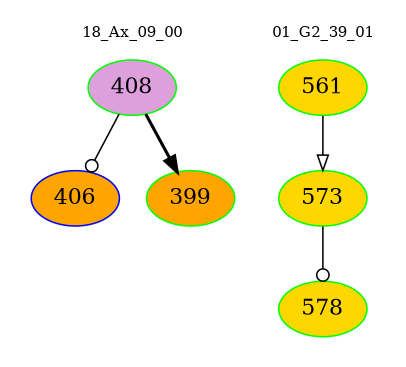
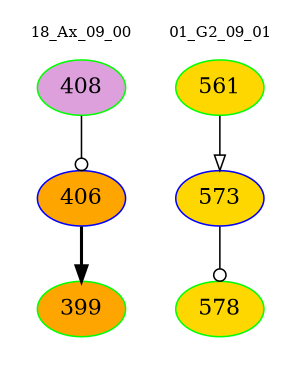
(324, 33) -> (221, 33)
(158, 136) -> (81, 246)
(323, 198) -> (220, 198)
